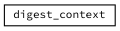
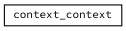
(60, 15) -> (63, 15)
